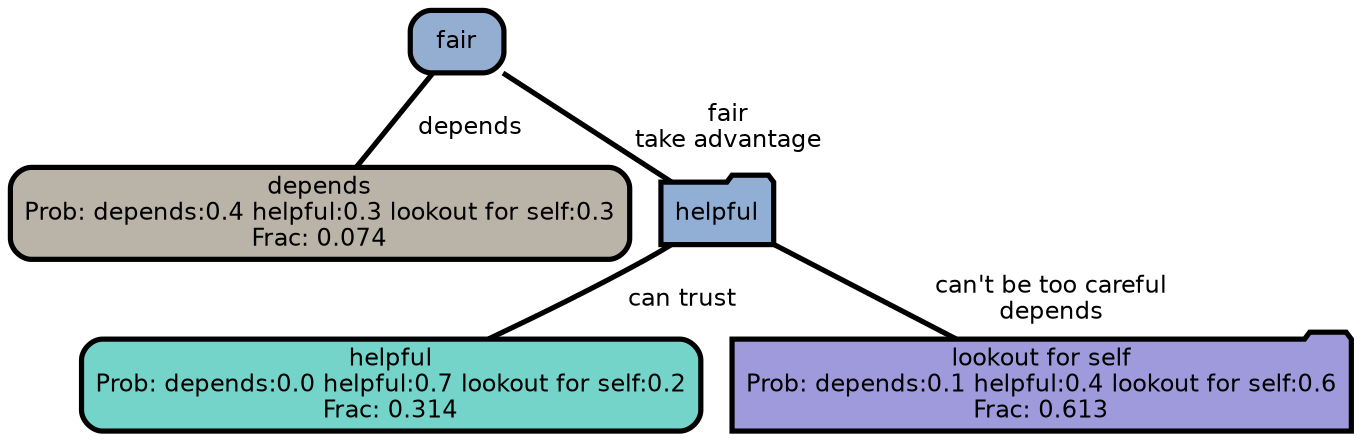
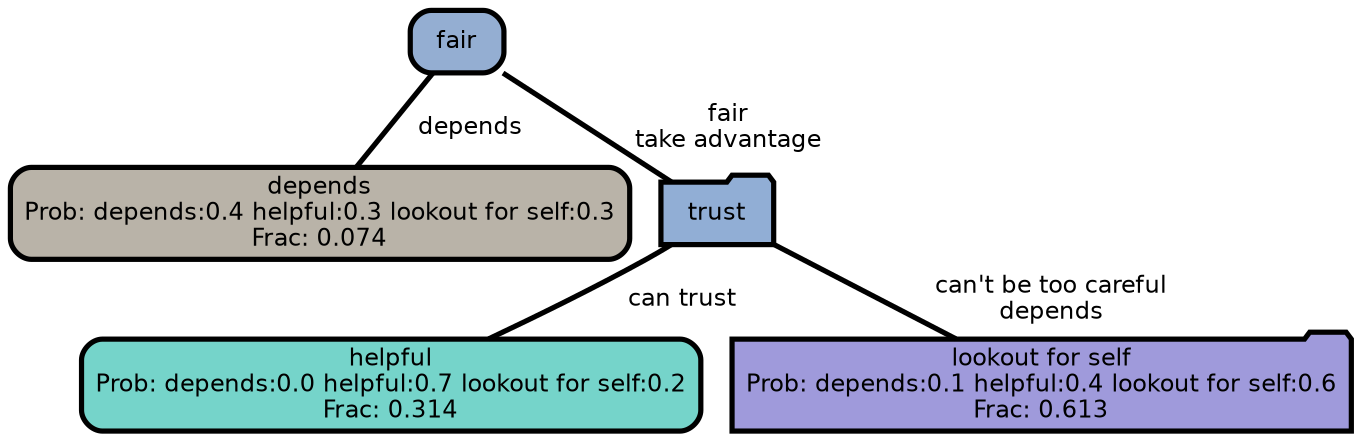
(717, 213) -> (717, 213)
